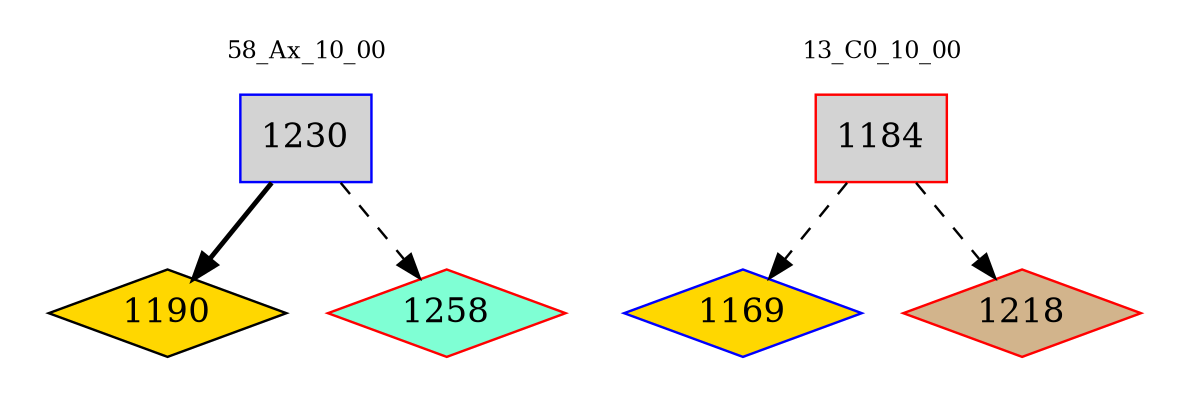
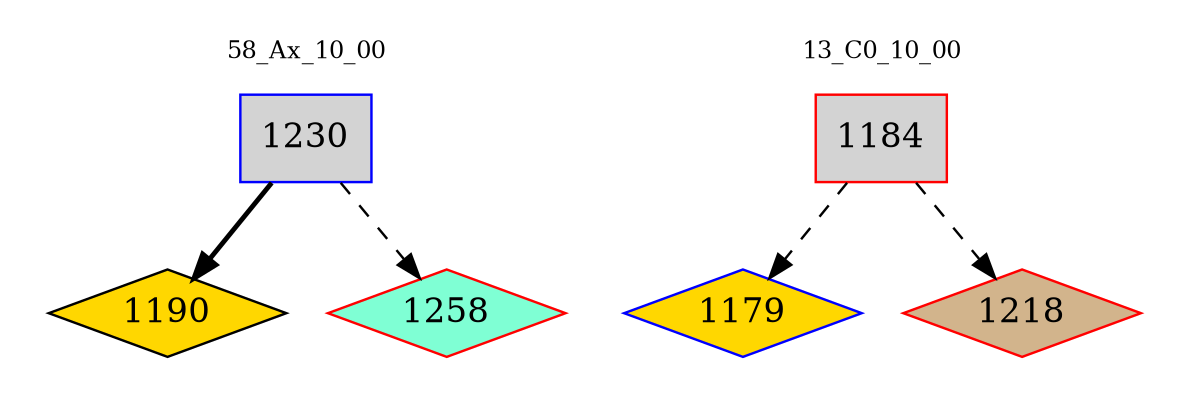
(743, 313) -> (743, 313)
